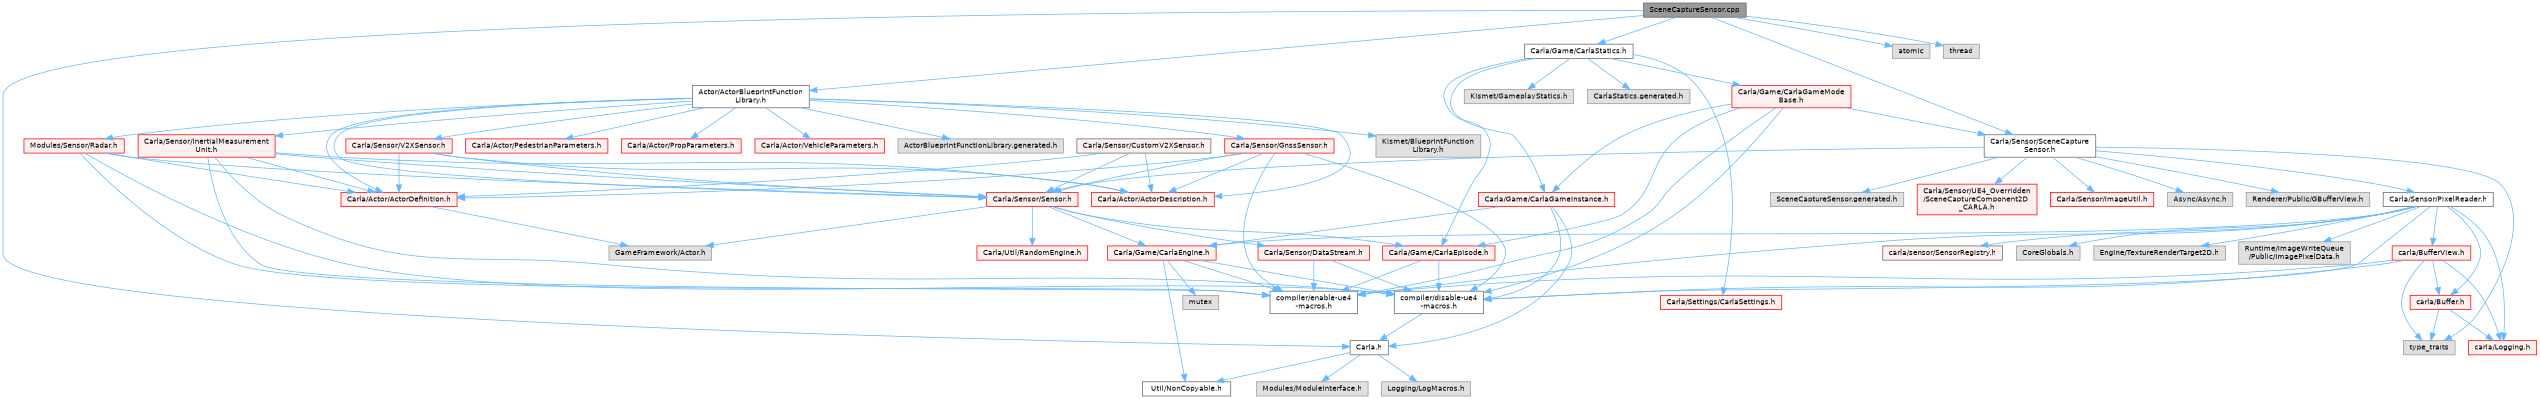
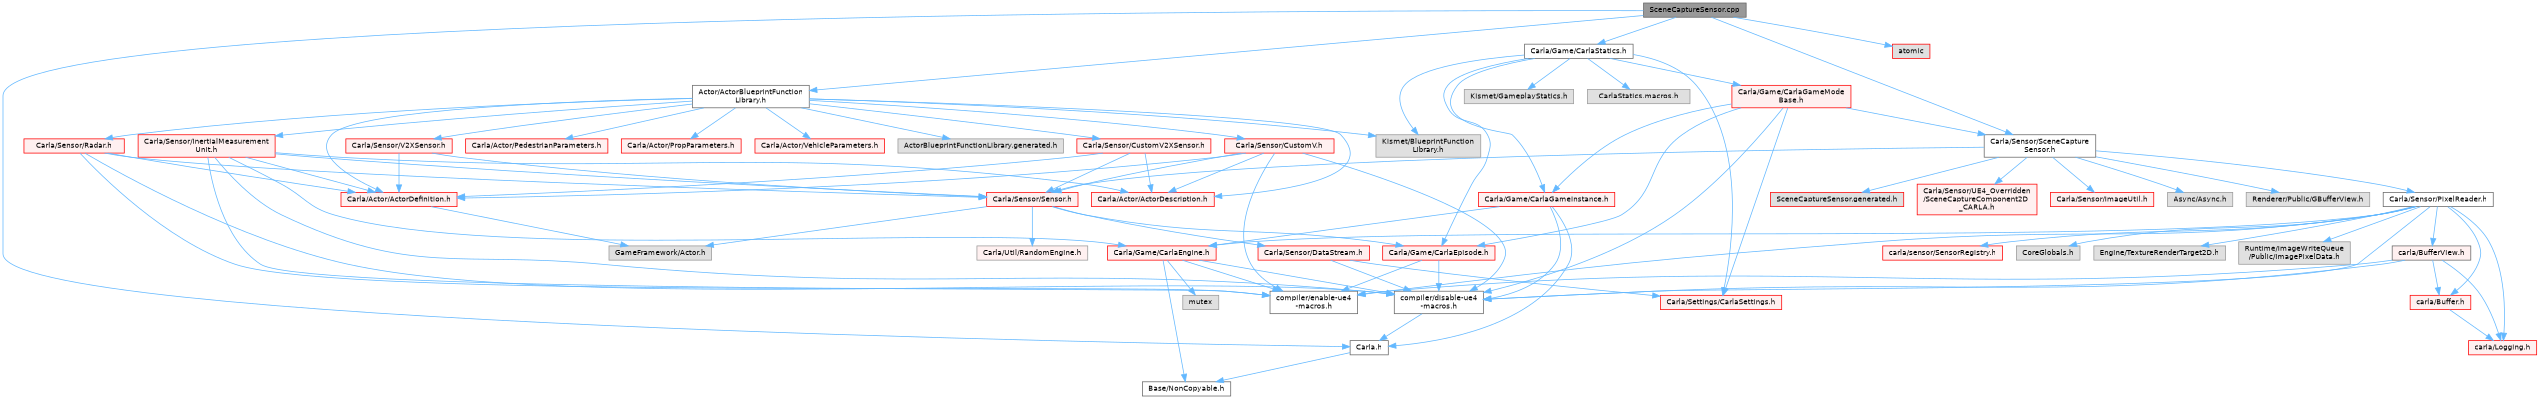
(1911, 51) -> (1911, 51)
(1961, 51) -> none
none -> (1439, 68)
(1639, 97) -> (1639, 97)
(74, 146) -> (74, 146)
(1144, 146) -> (1144, 146)
(1279, 146) -> (1279, 146)
(776, 169) -> none
(416, 172) -> (951, 120)
(1837, 200) -> (1837, 200)
(1093, 225) -> (665, 240)
(1590, 242) -> (1757, 198)
(1032, 253) -> (1032, 253)
(1943, 253) -> (1943, 253)
(2431, 253) -> (2431, 253)
(1314, 272) -> (1471, 276)
(2429, 348) -> none
(1187, 389) -> (1187, 389)
(1312, 389) -> none
(1426, 389) -> none
